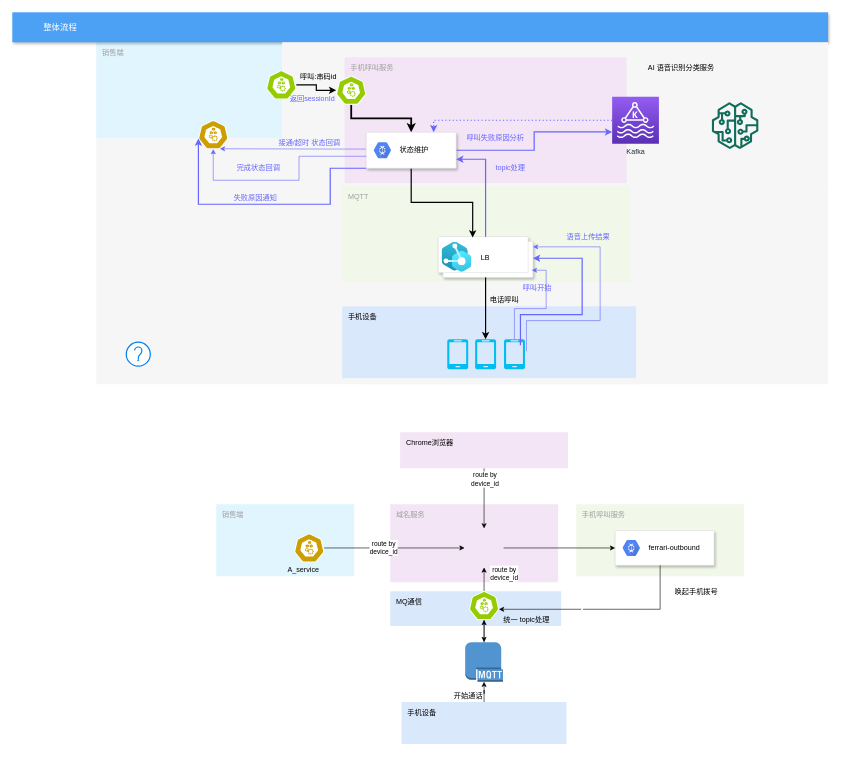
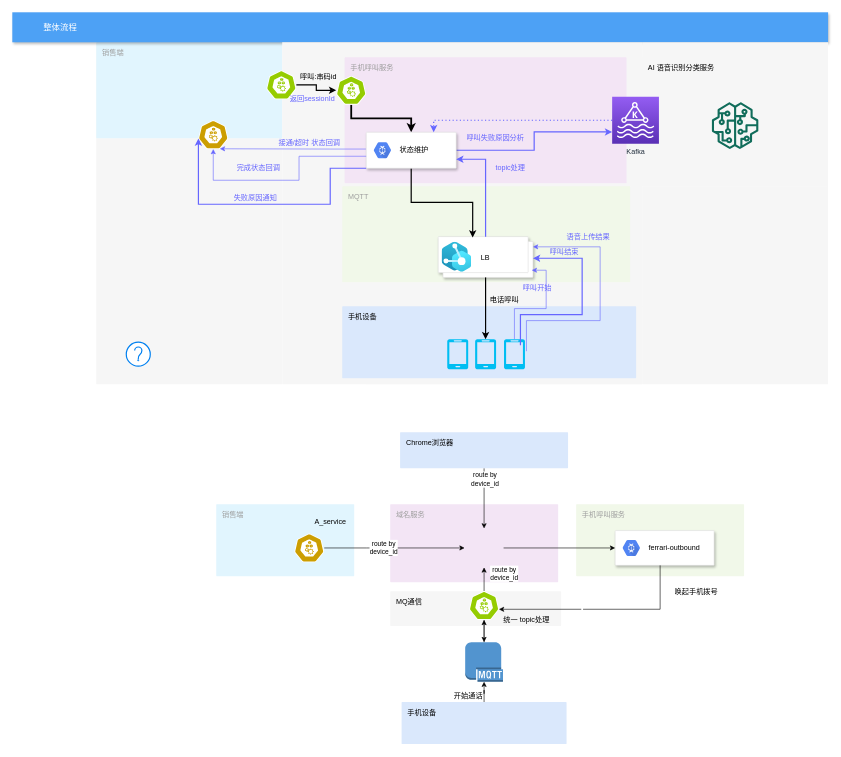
none -> (564, 252)
(484, 450) -> (484, 450)
(303, 570) -> (330, 522)
(408, 602) -> (408, 602)
